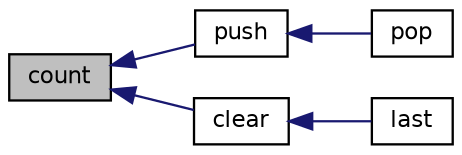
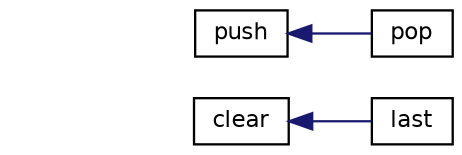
(60, 77) -> none
